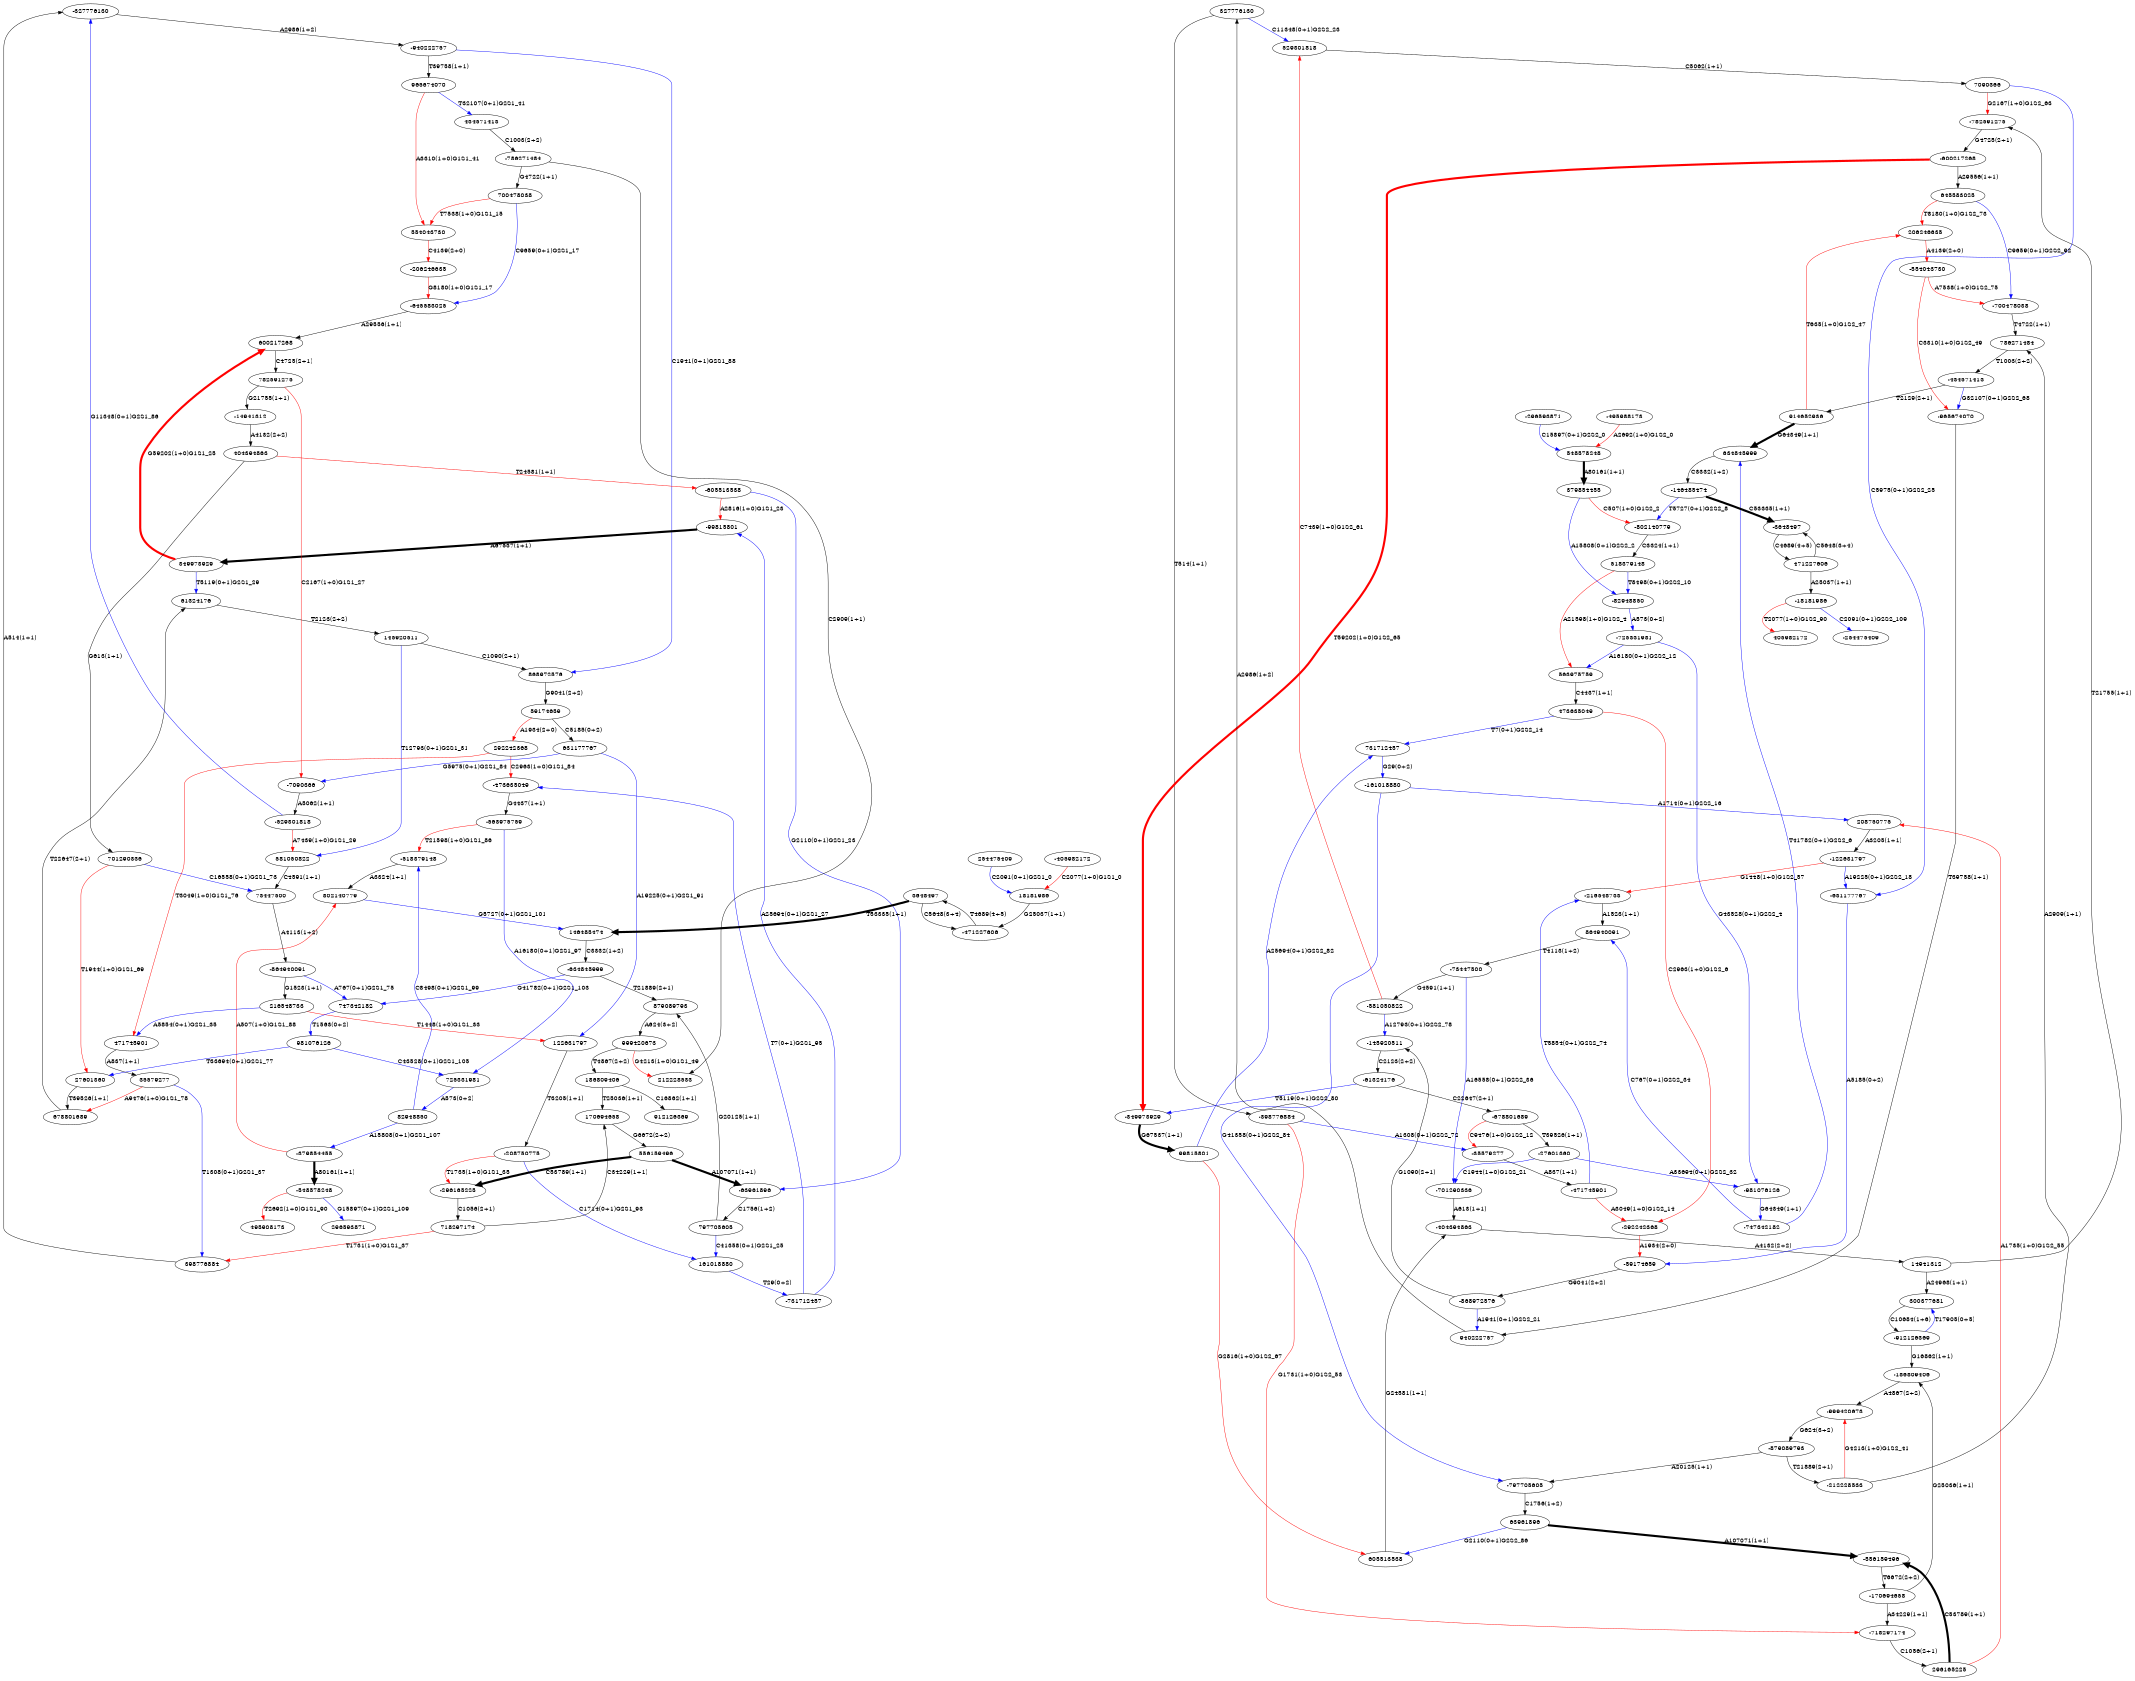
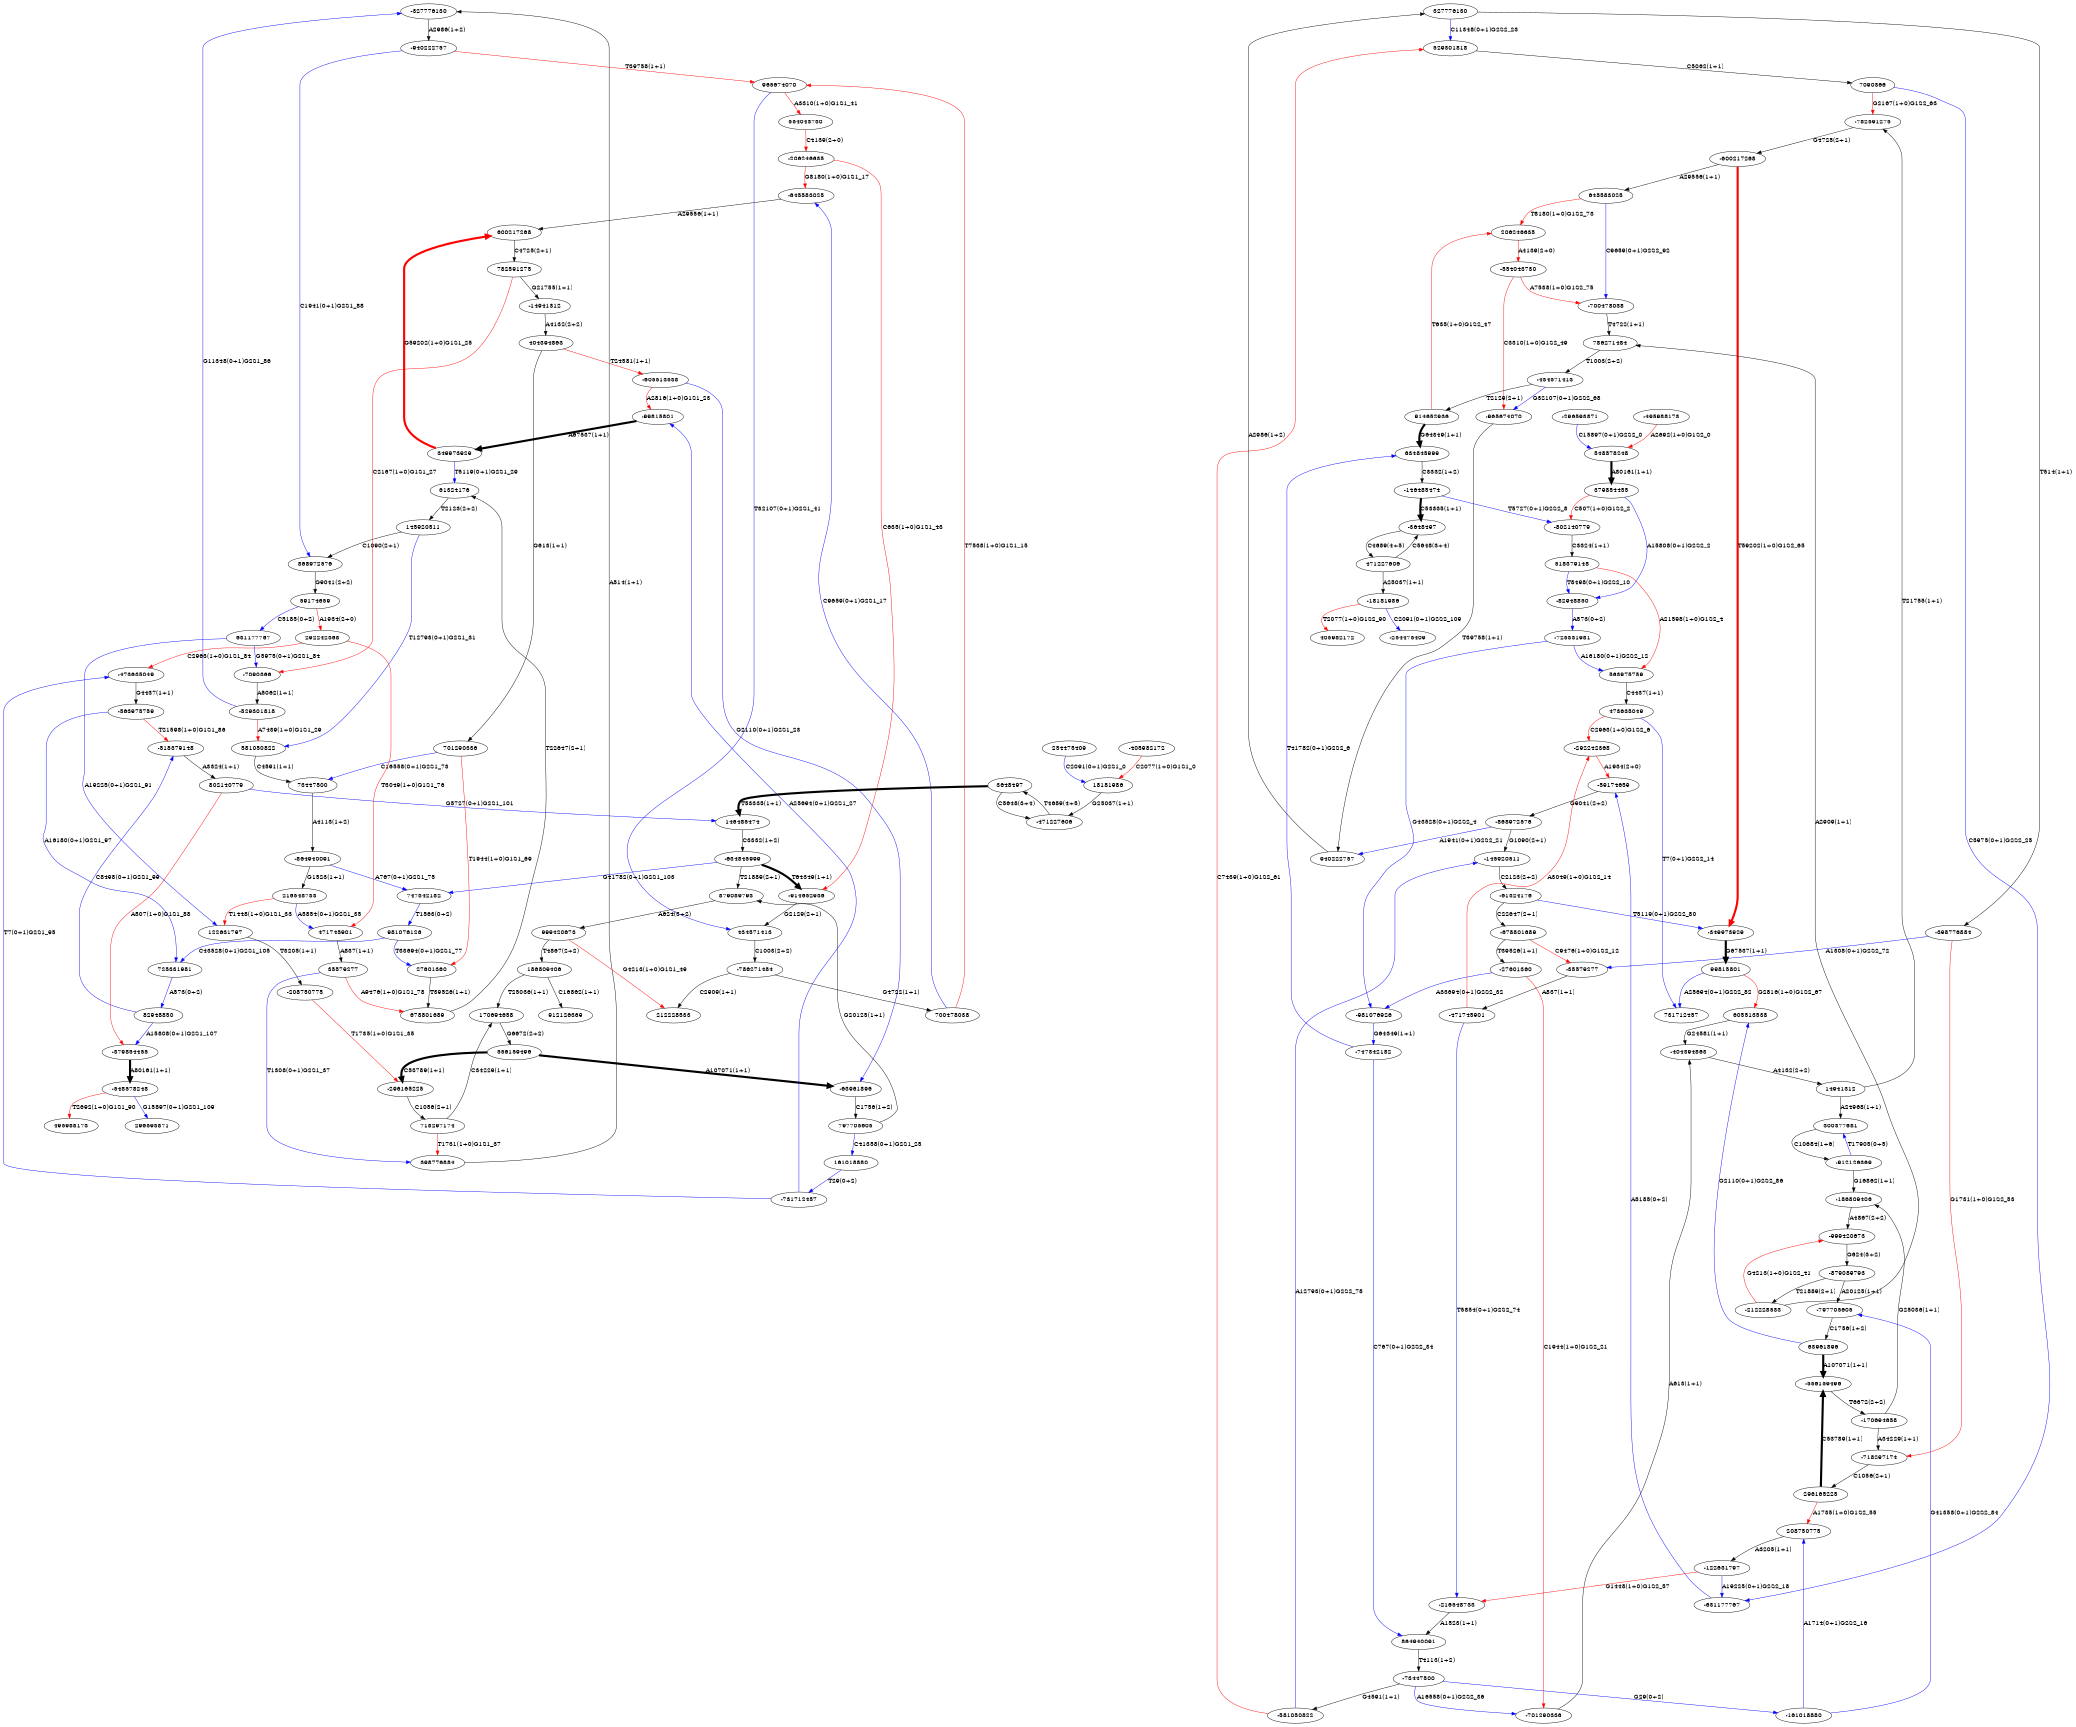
(429, 65) -> (602, 67)
(458, 204) -> (965, 483)
(561, 728) -> (280, 615)
(1383, 765) -> (1608, 1697)
none -> (807, 896)
(236, 1014) -> (135, 908)
(1492, 1163) -> (1544, 1337)
(1762, 1191) -> (1374, 1015)
(599, 1223) -> none
(268, 1228) -> (71, 1126)
